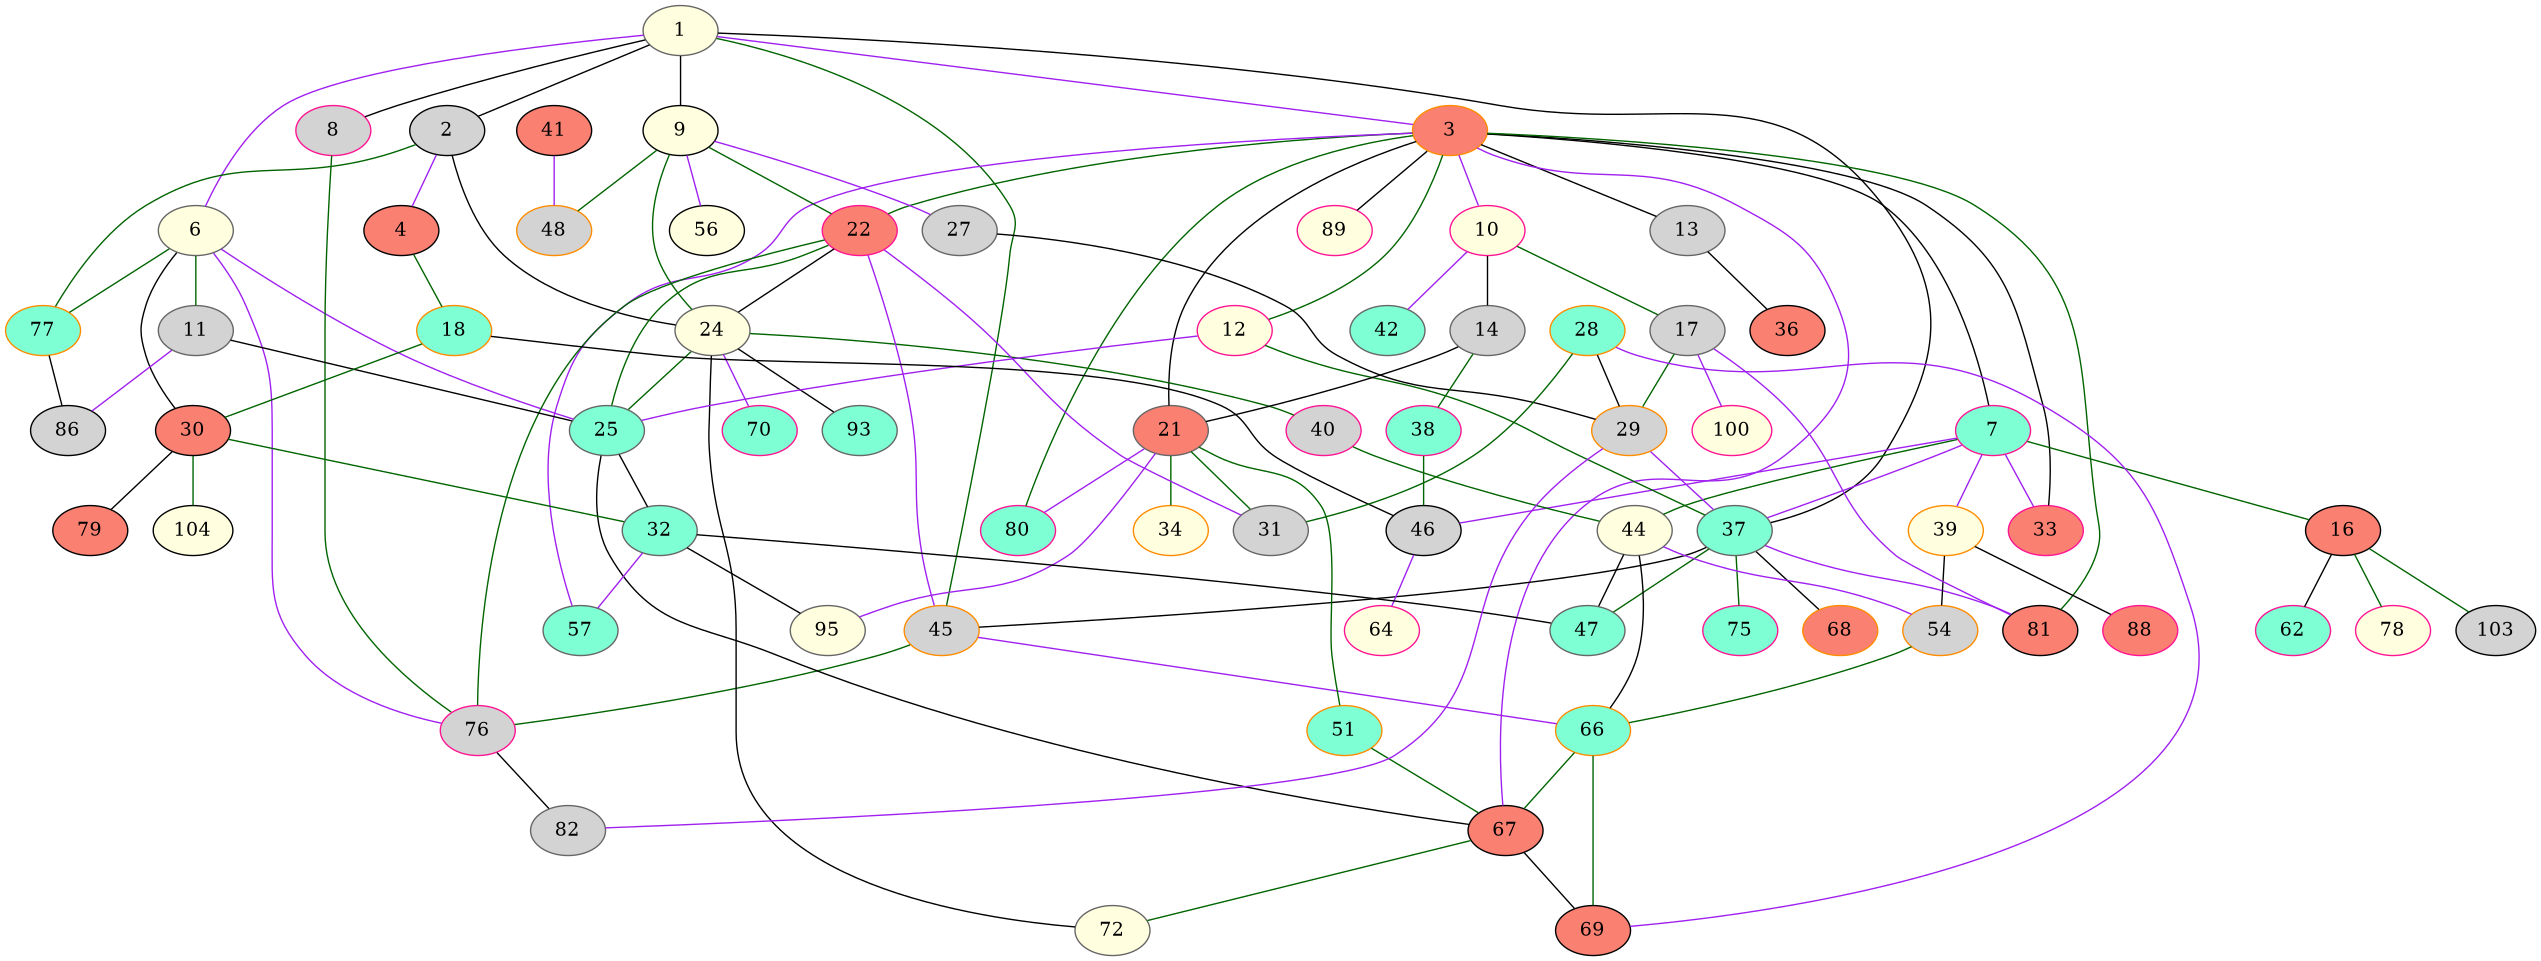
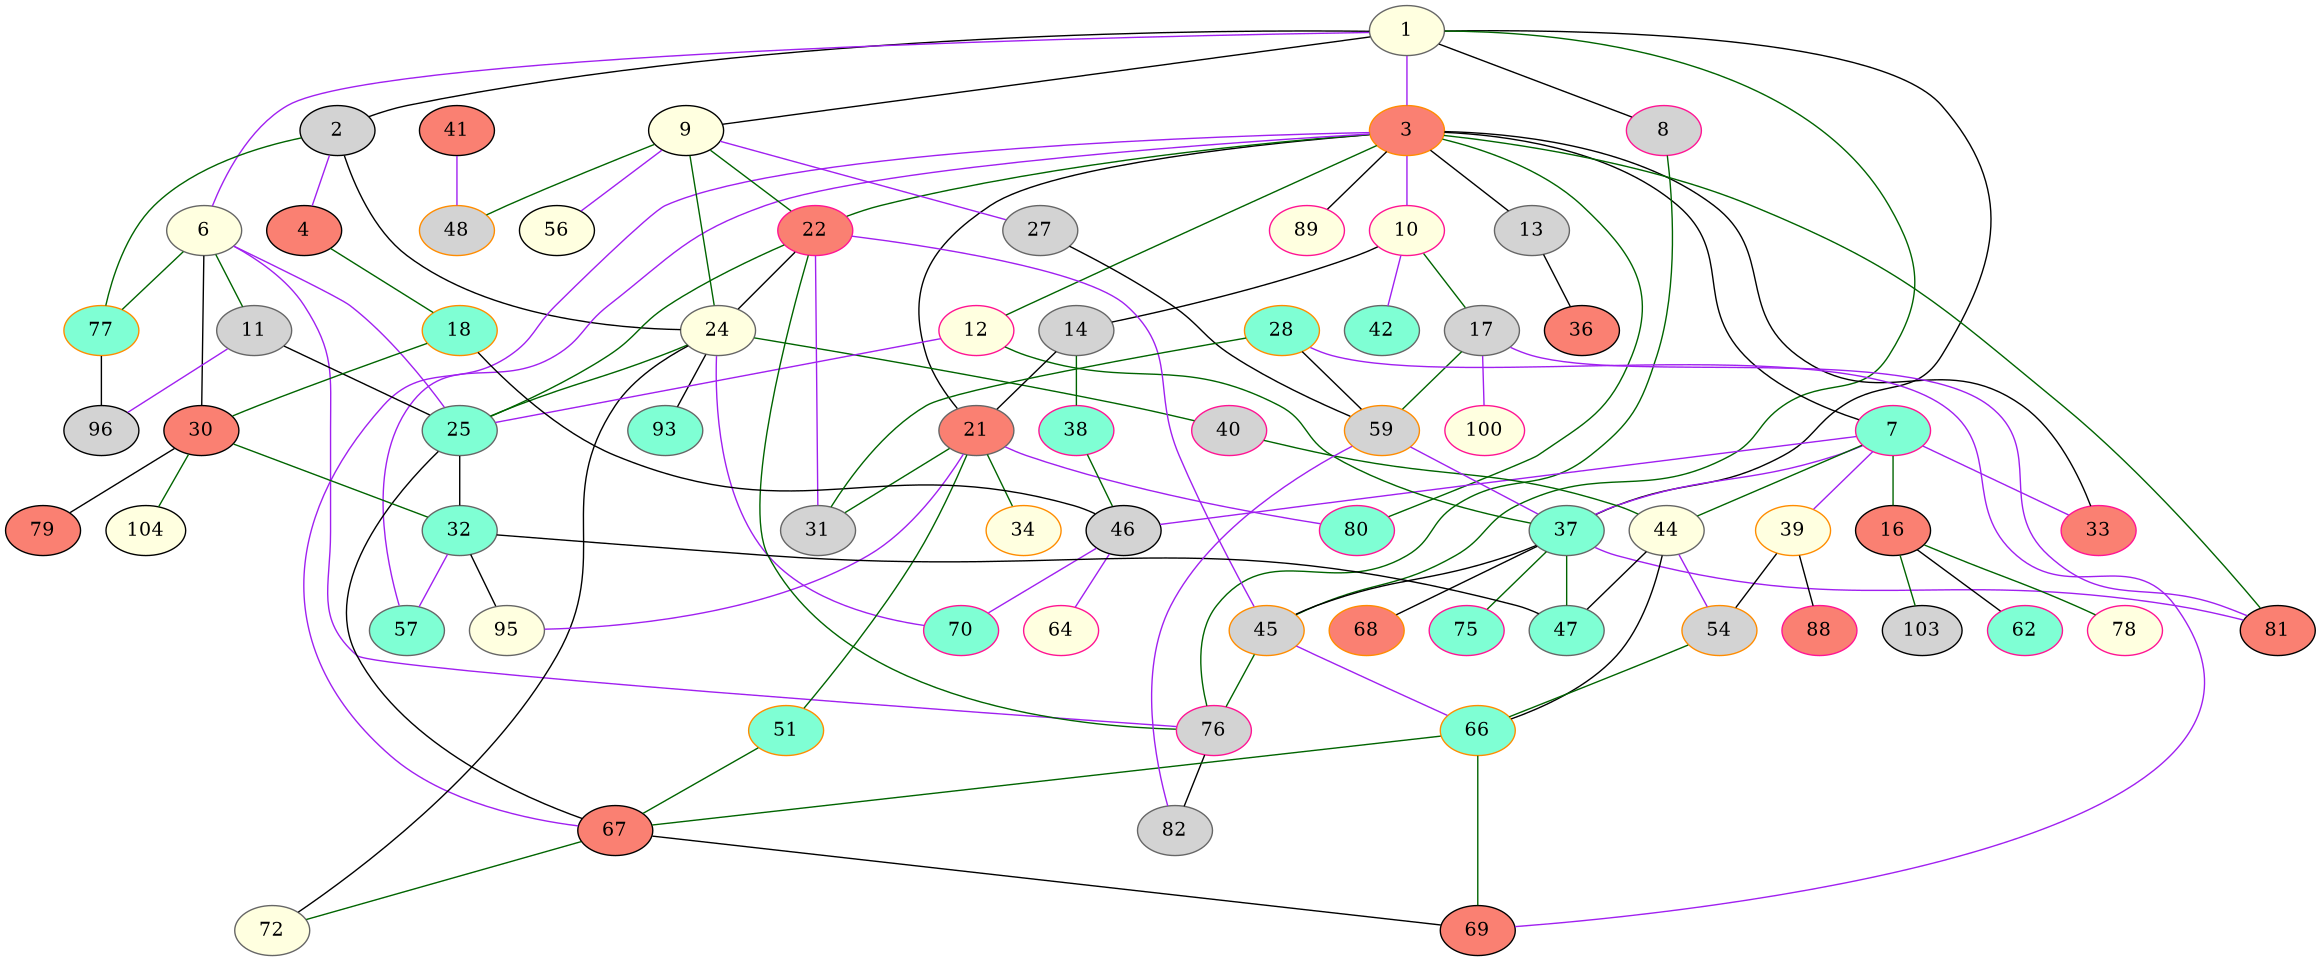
(68, 431) -> (101, 431)
(1629, 431) -> (1382, 431)
none -> (1042, 581)
